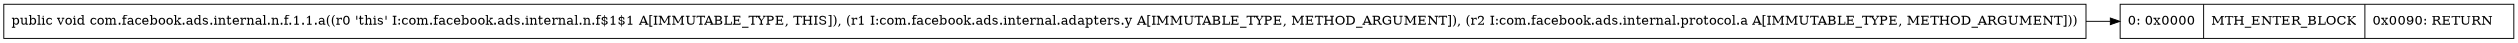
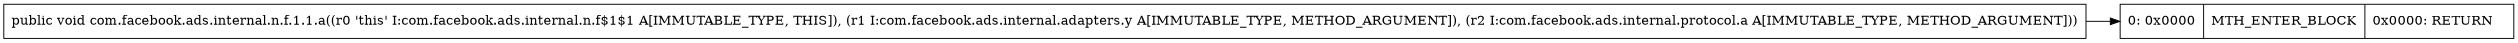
(2439, 21) -> (2439, 21)
